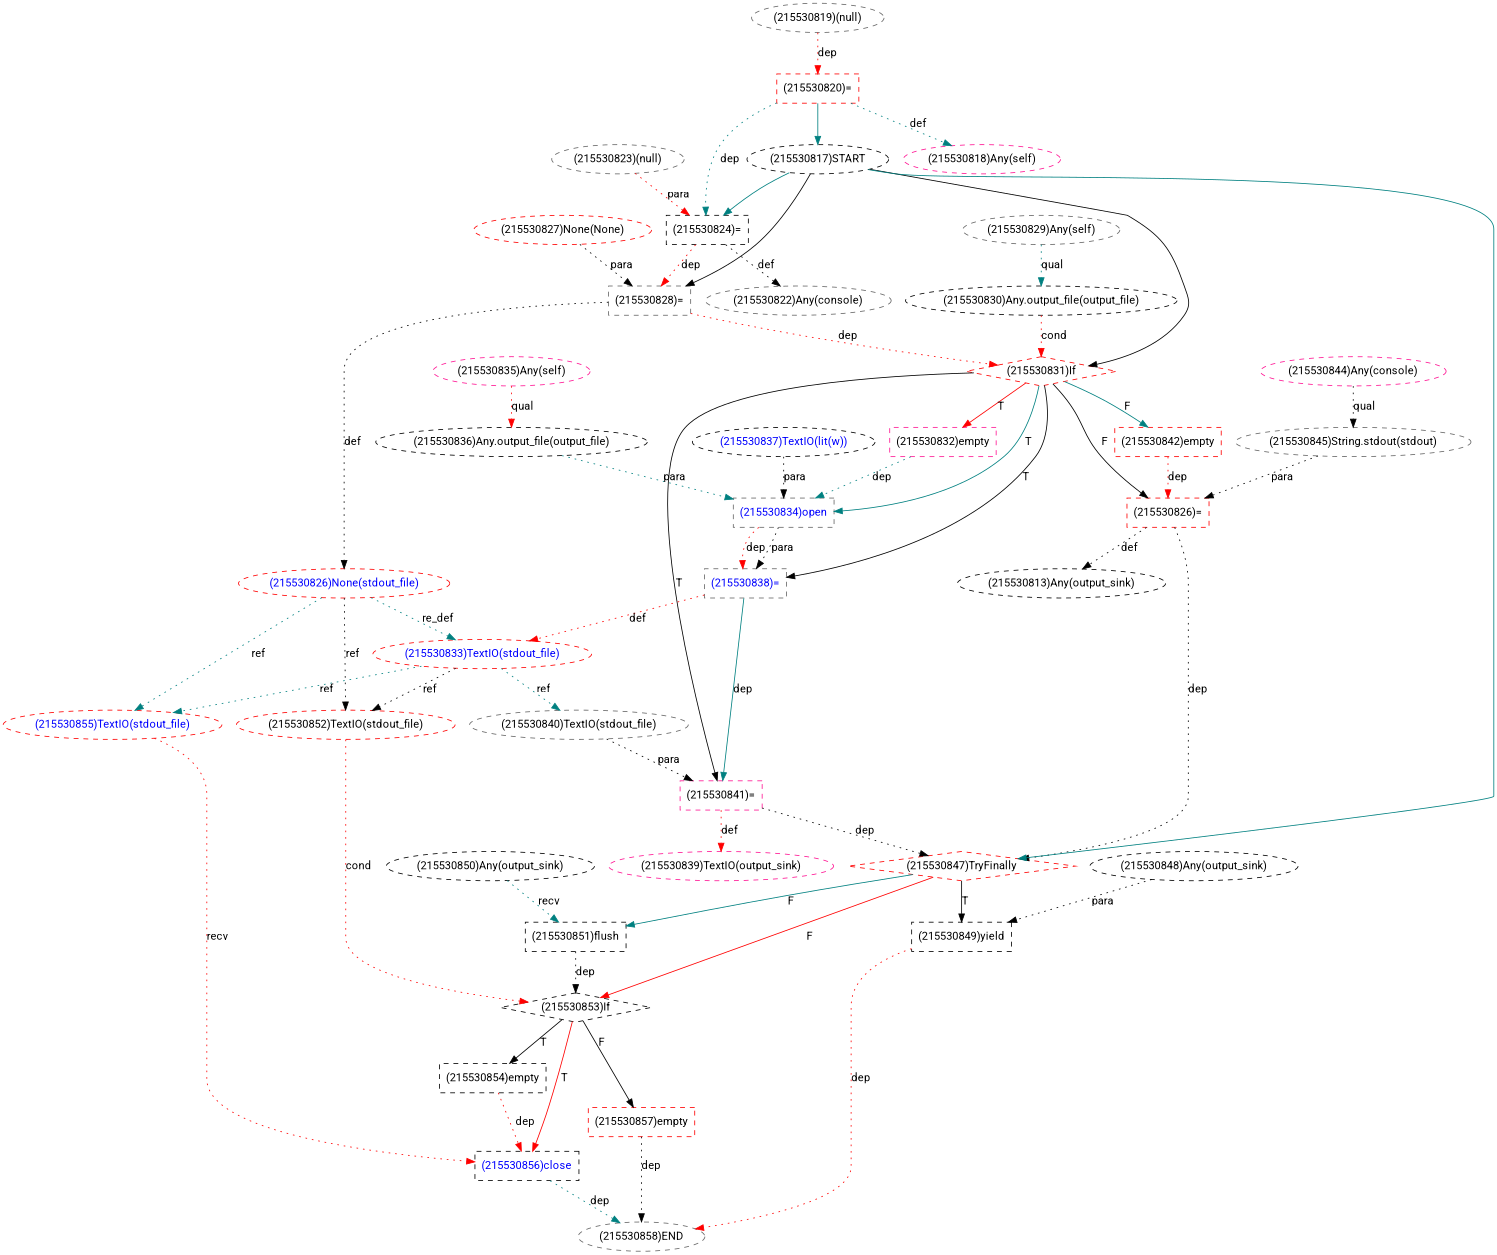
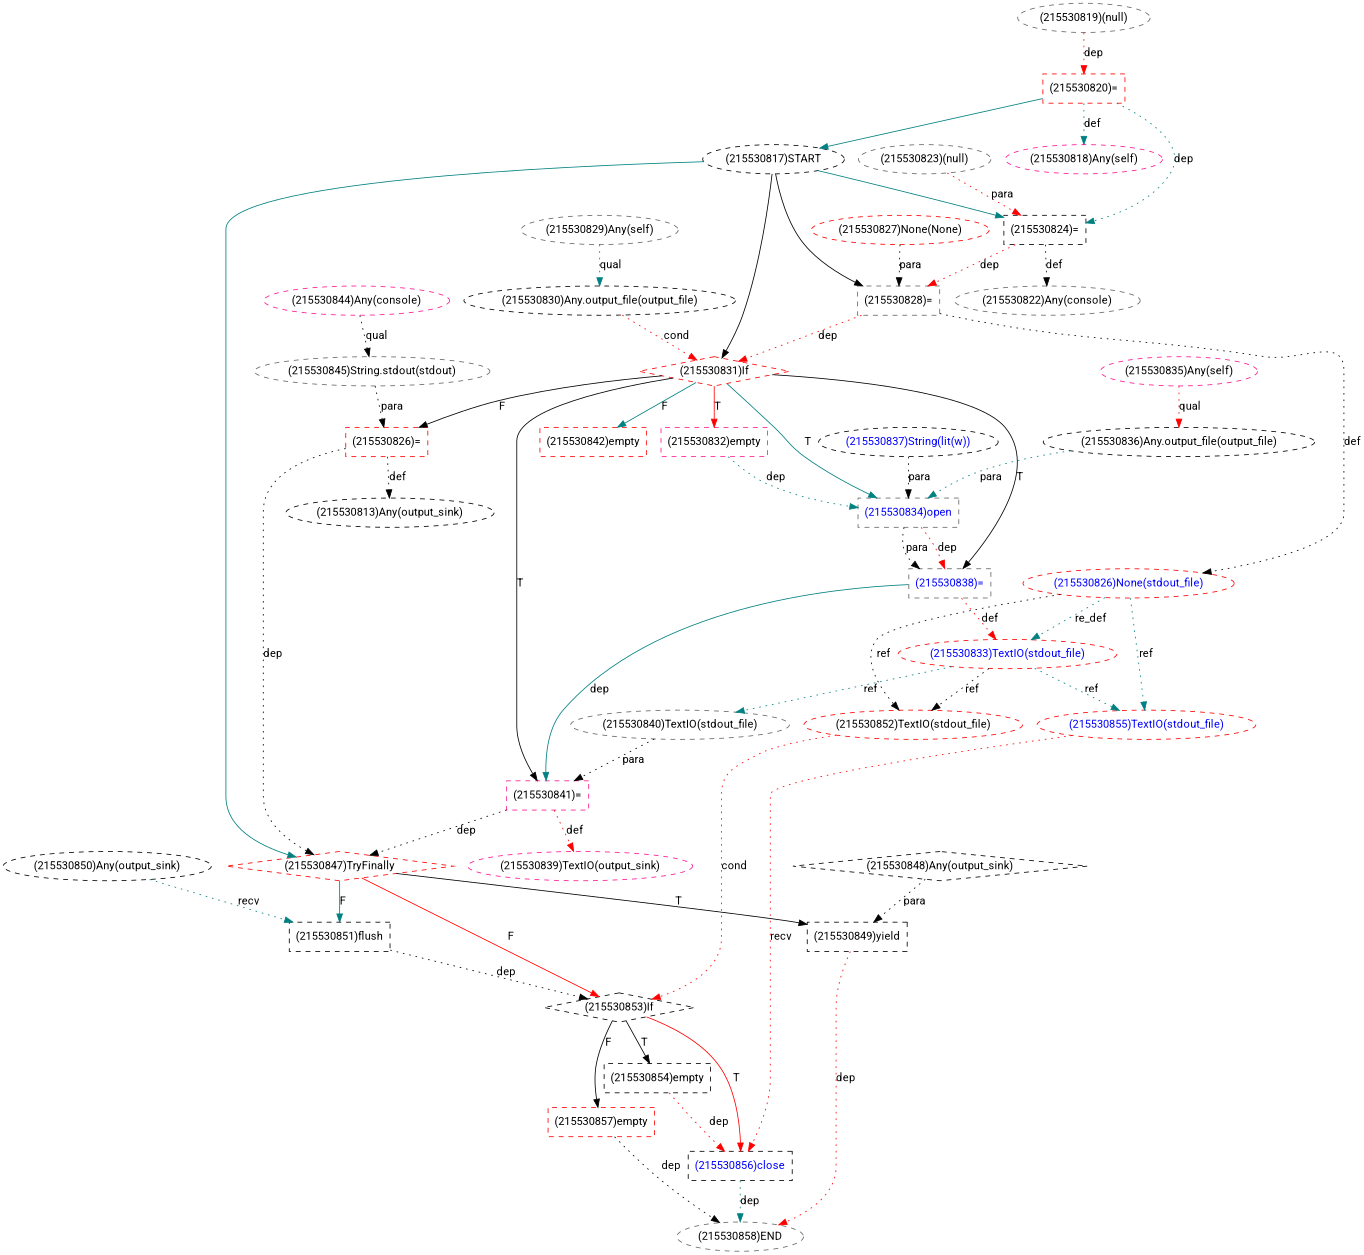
(784, 442) -> (908, 442)
(1168, 473) -> none
(1194, 866) -> (940, 866)
